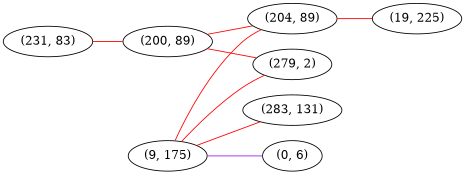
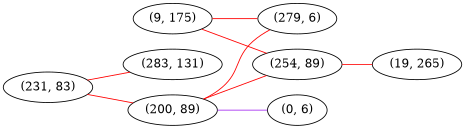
(292, 19) -> (297, 64)
(417, 19) -> (417, 64)
(292, 64) -> (297, 19)
(228, 134) -> (109, 76)
(235, 156) -> (242, 110)
